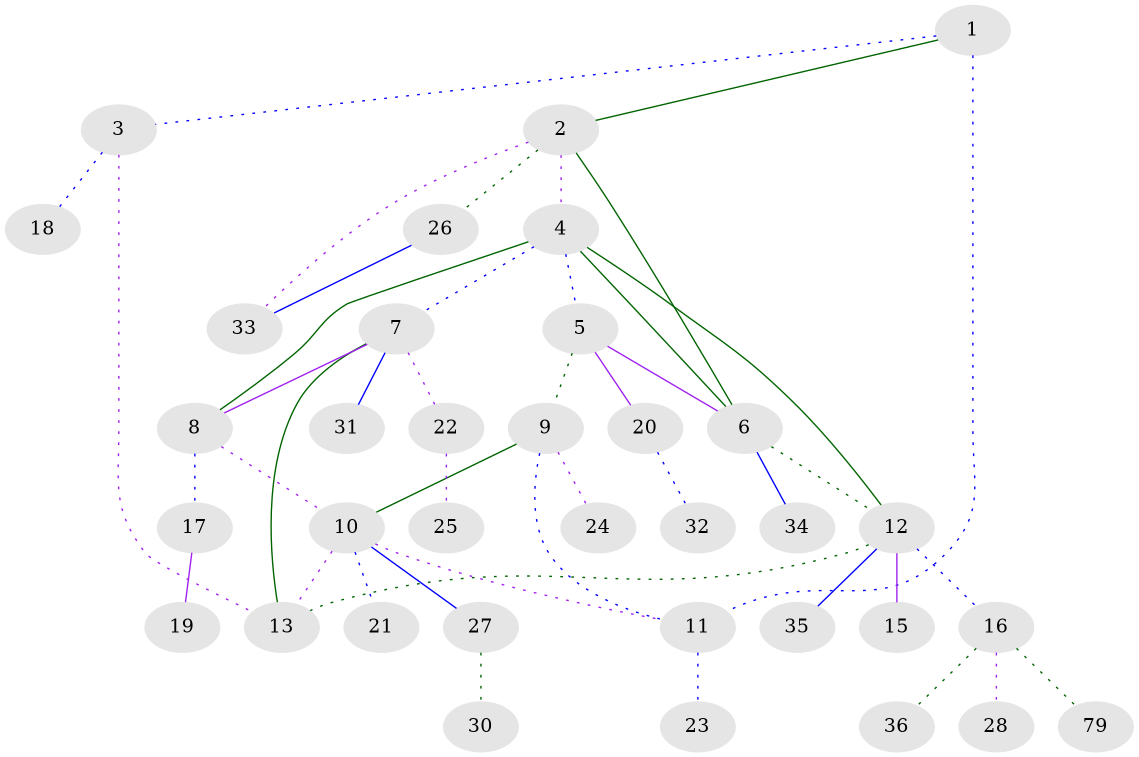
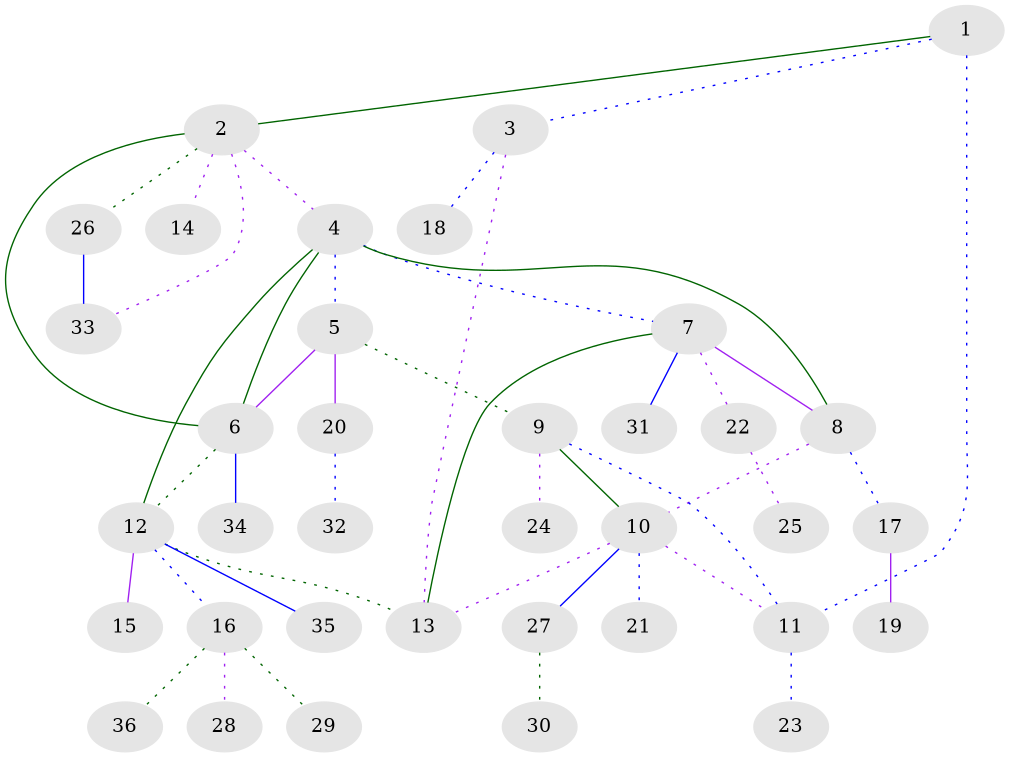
none -> (183, 229)
(1096, 727) -> (324, 727)
